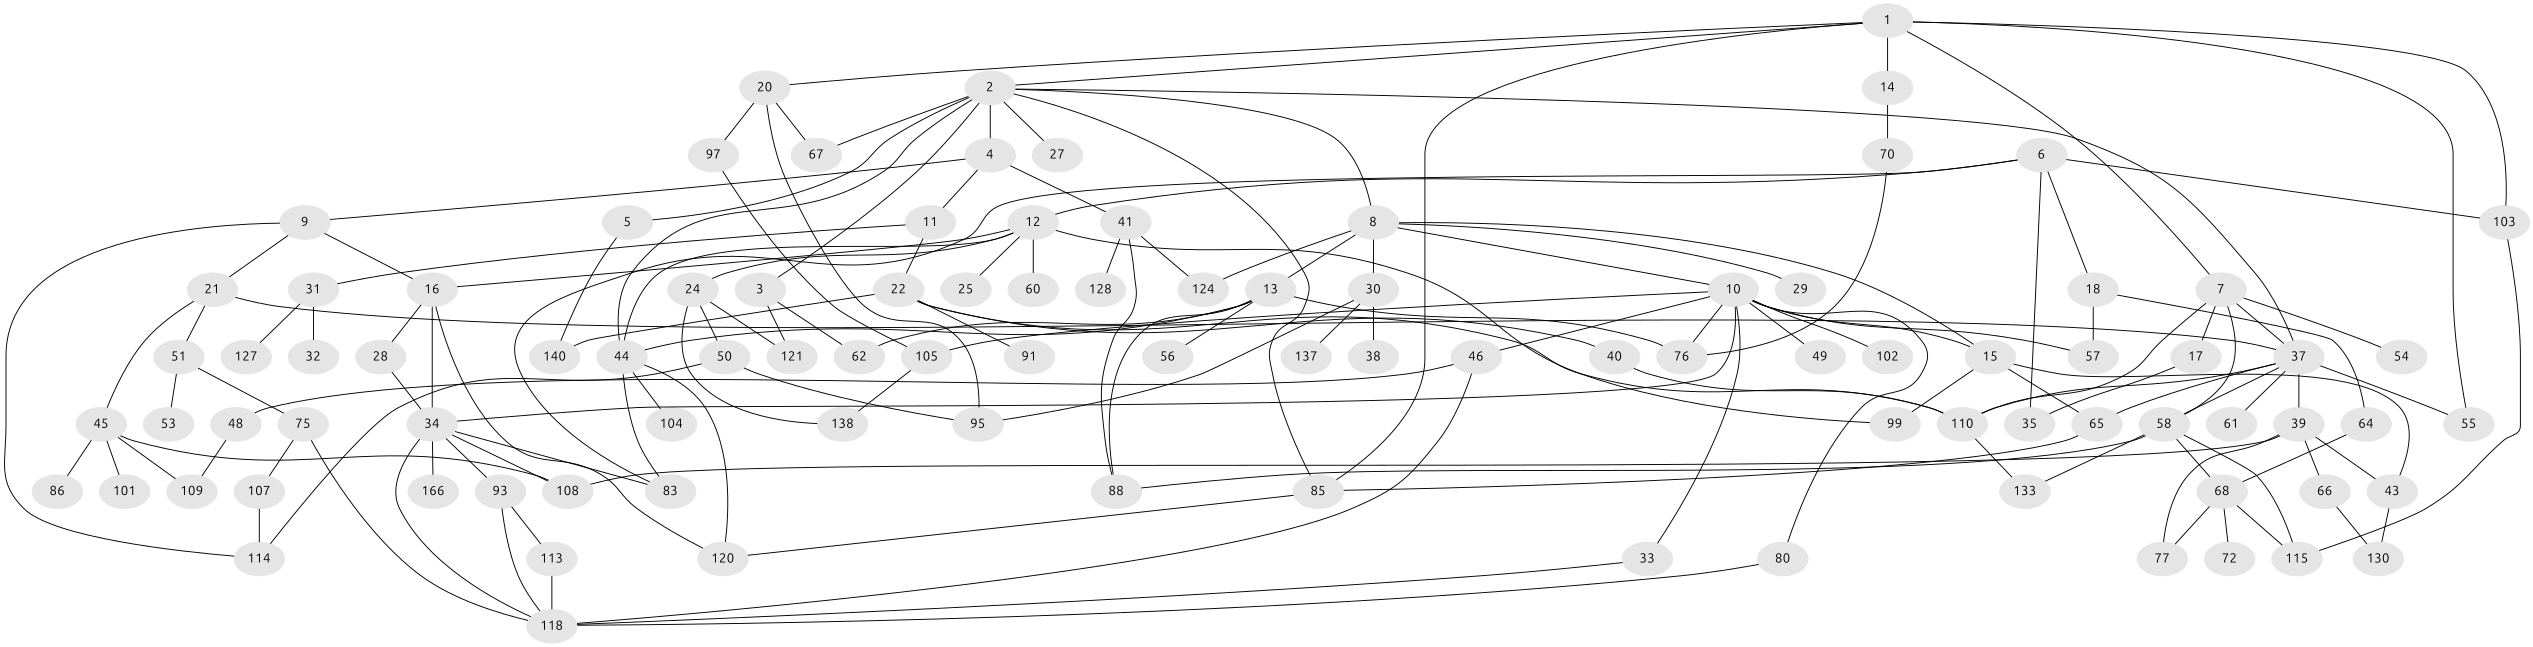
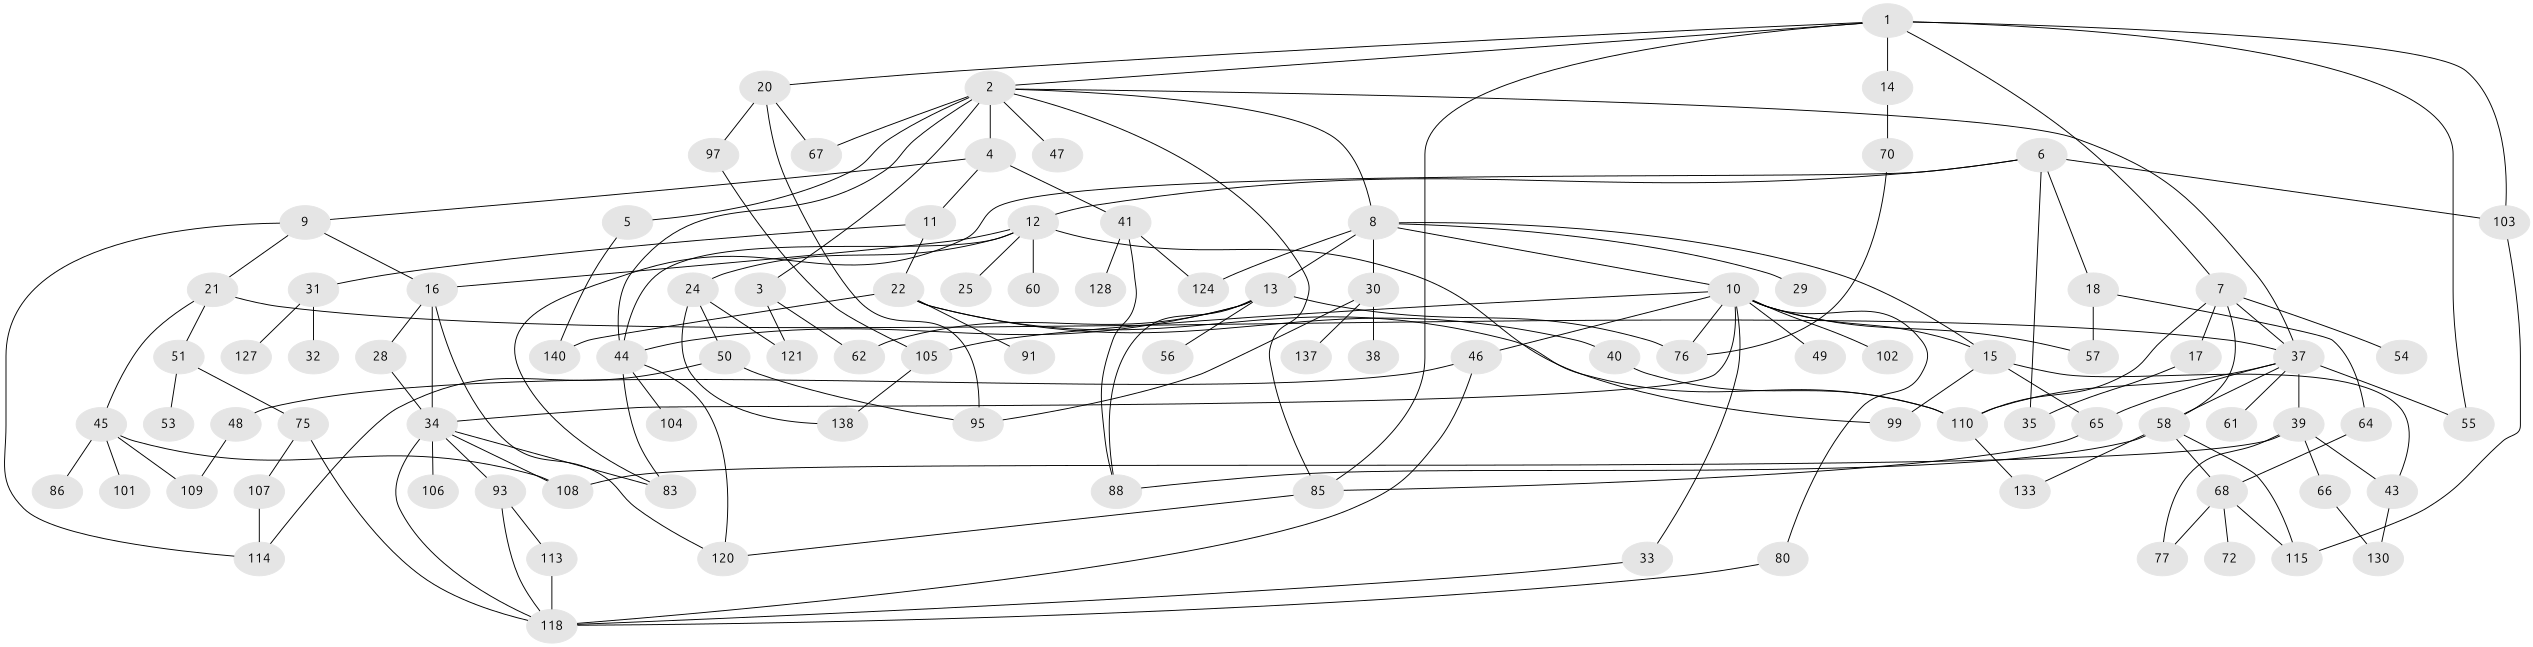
(1058, 155) -> (1058, 155)
(433, 492) -> (433, 492)
